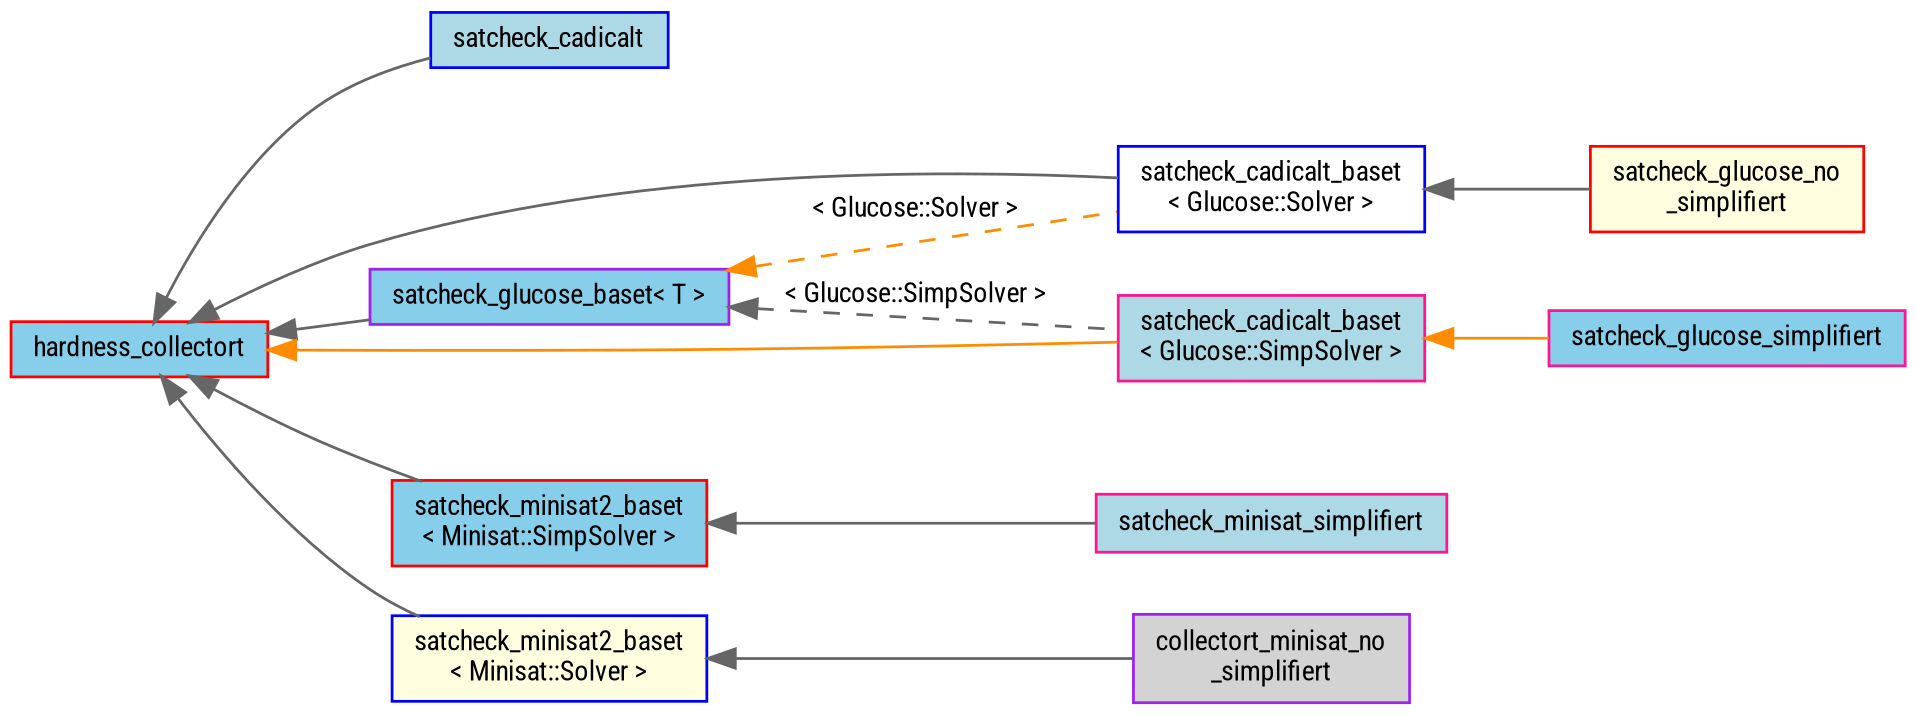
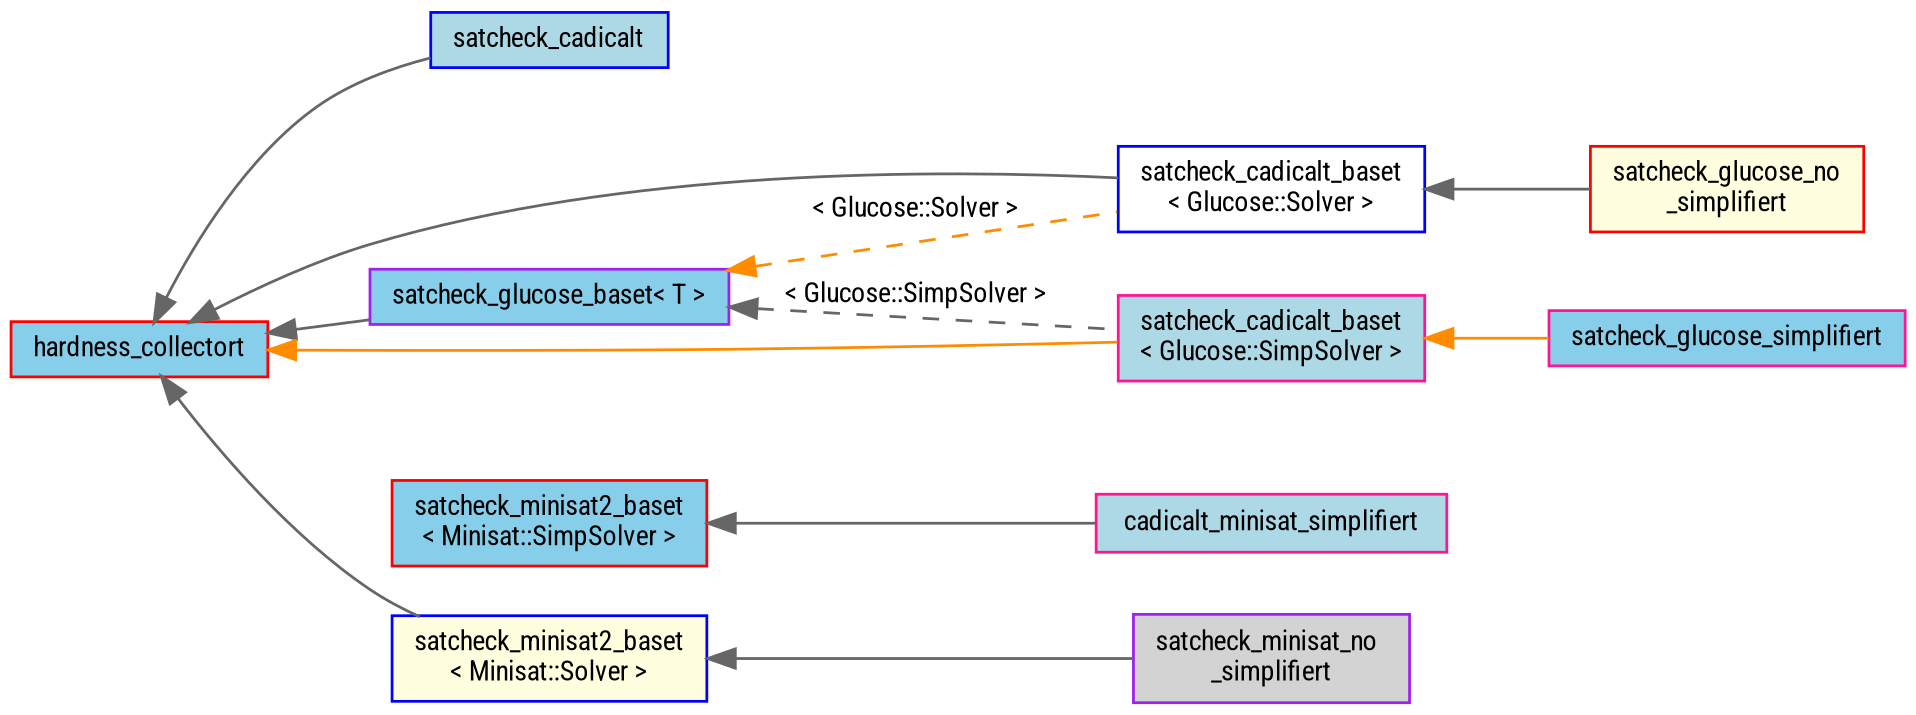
(316, 440) -> none
(1271, 523) -> (1271, 523)
(1271, 659) -> (1271, 659)
